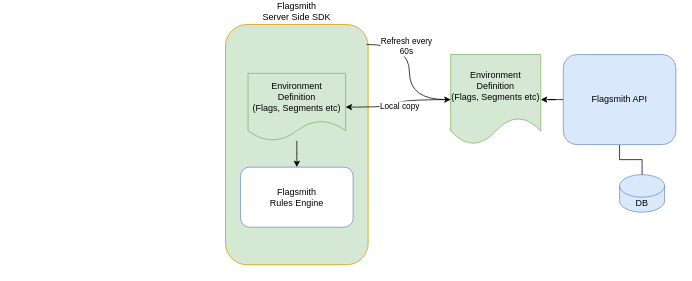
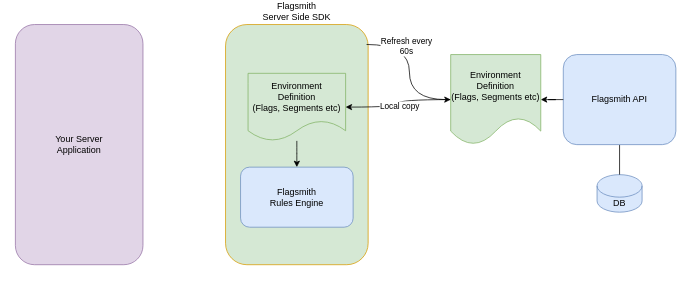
none -> (79, 144)
(642, 193) -> (619, 193)
(297, 197) -> (297, 197)
